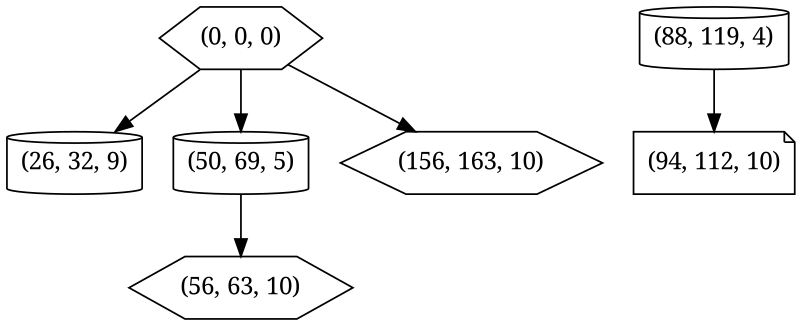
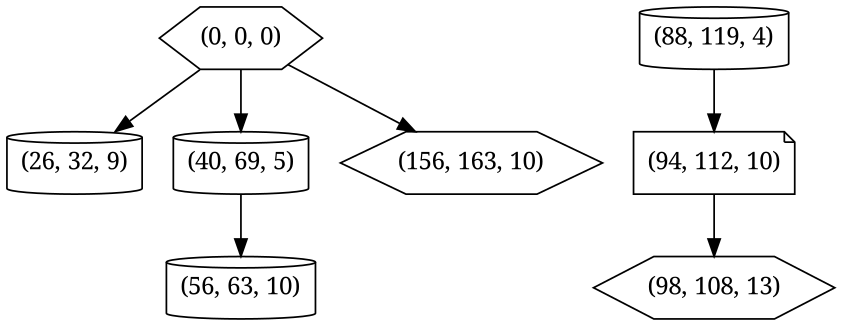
(241, 163) -> (241, 163)
(241, 288) -> (241, 288)
none -> (714, 288)
